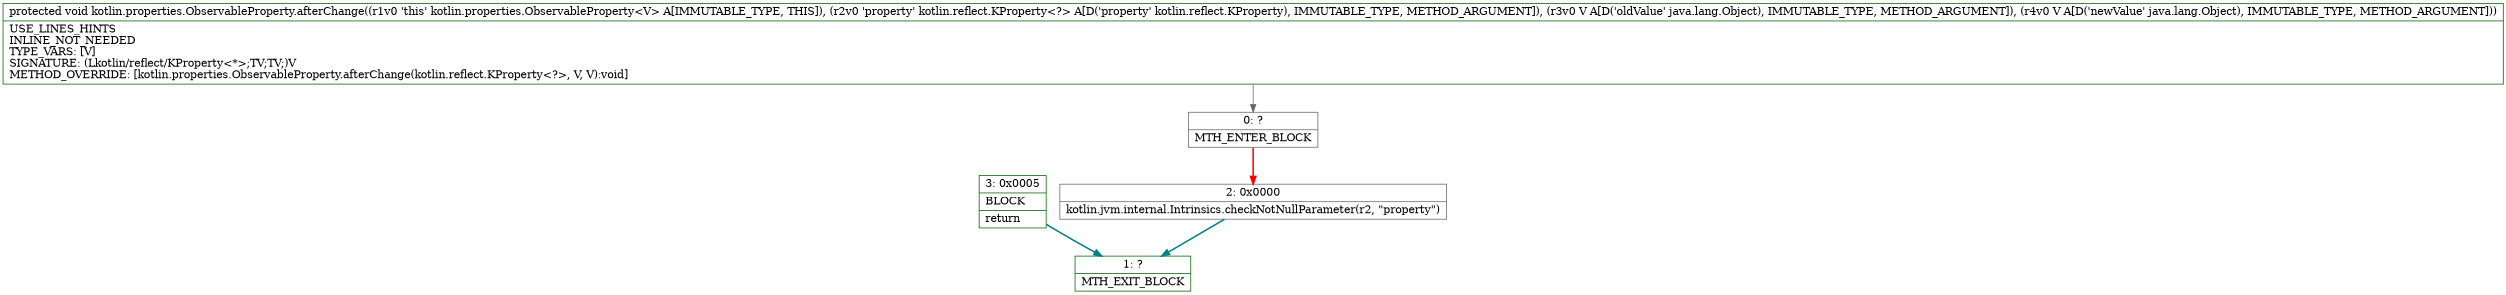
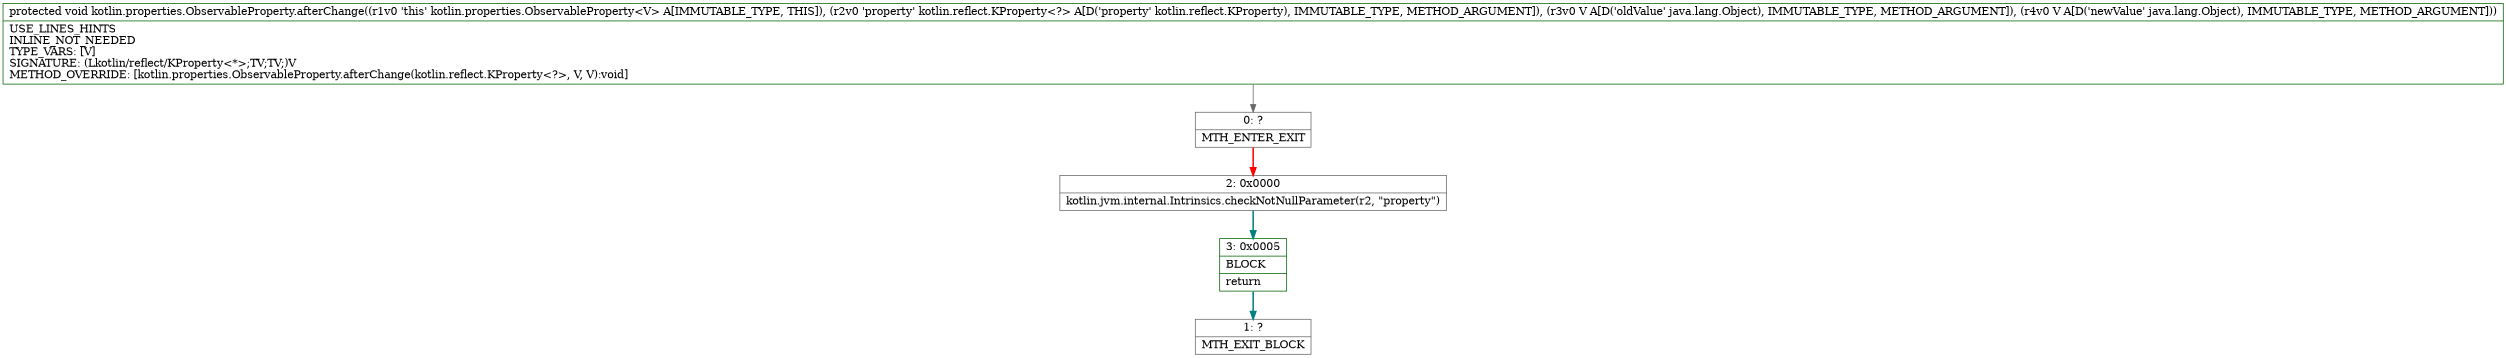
(1253, 138) -> (1253, 138)
(1196, 236) -> (1253, 221)
(1133, 274) -> (1253, 337)
